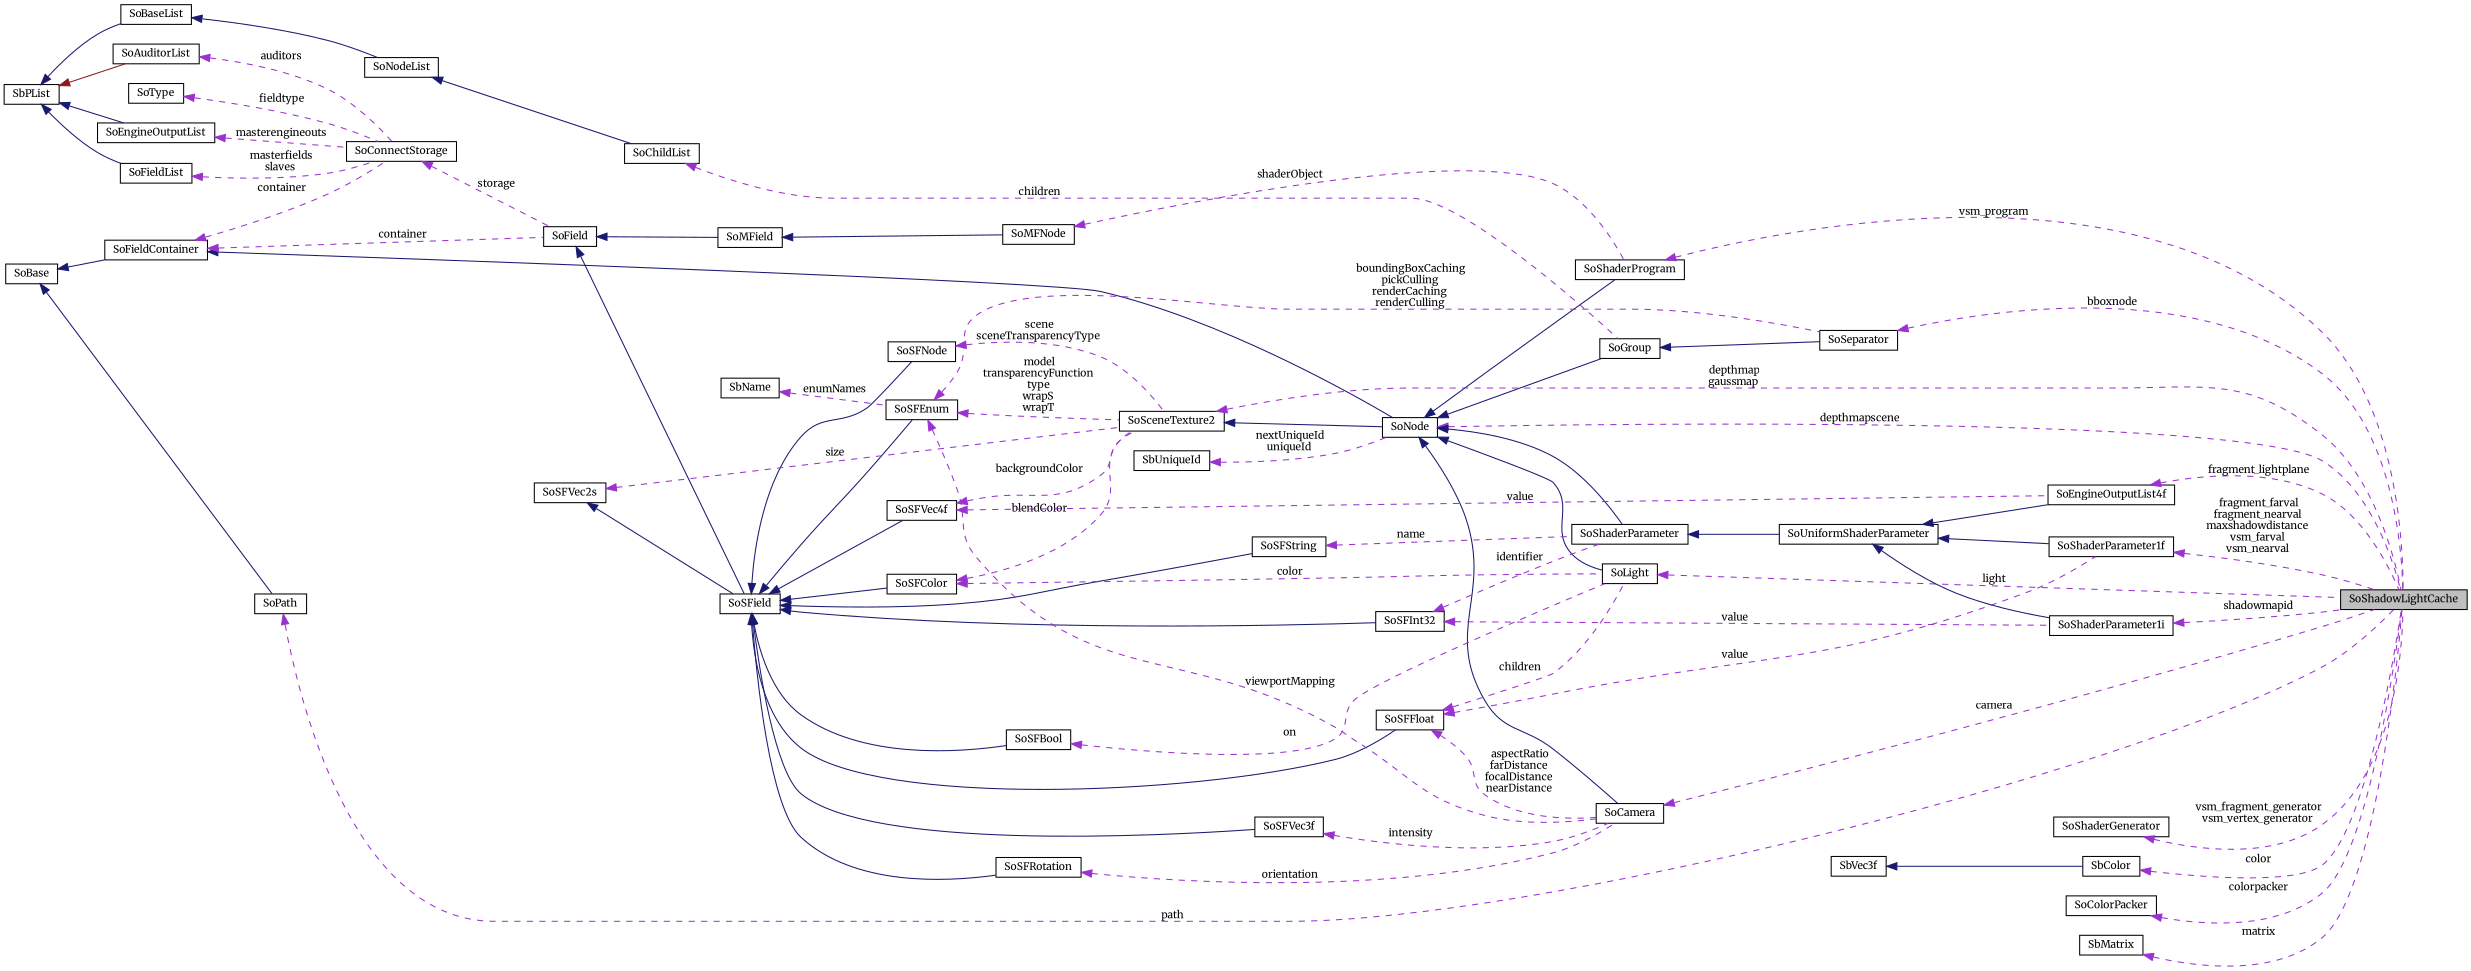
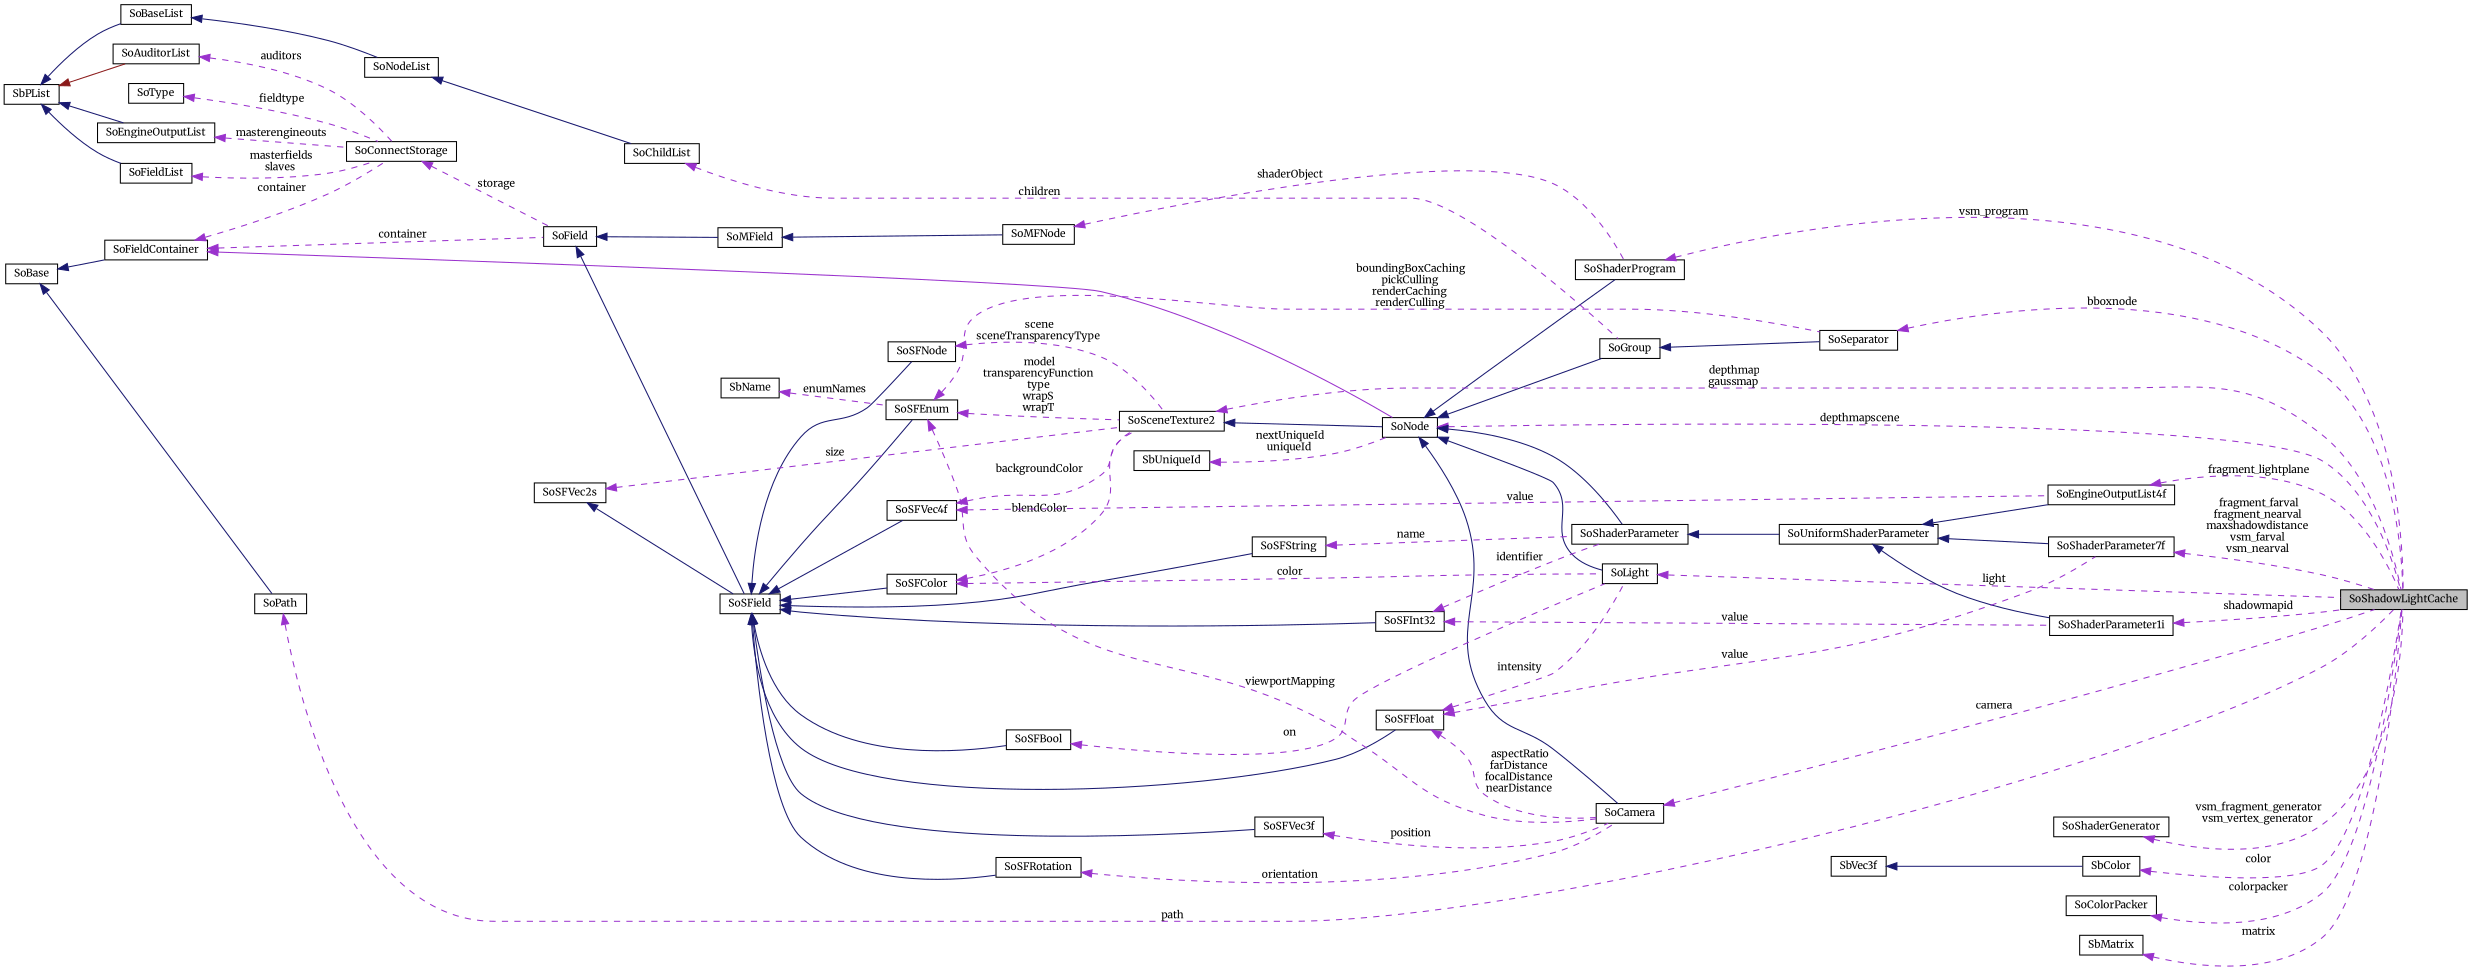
(819, 275) -> (819, 275)
(2111, 547) -> (2111, 547)
(1519, 668) -> (1519, 668)
(1410, 834) -> (1410, 834)
